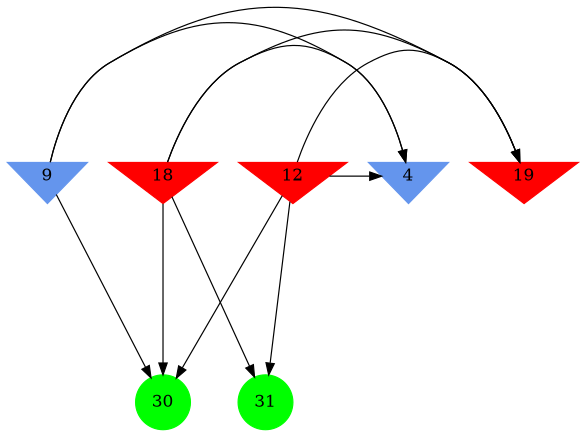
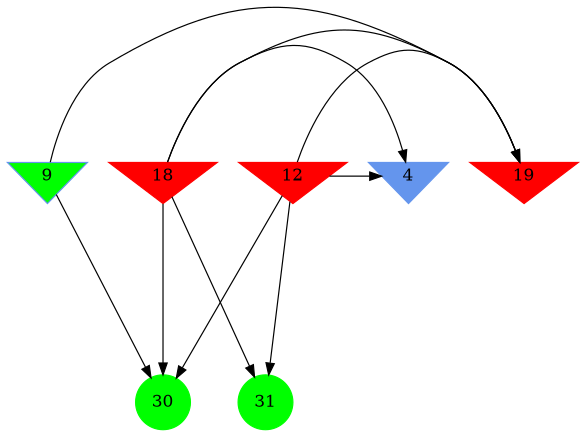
(222, 23) -> none
(47, 176) -> (47, 176)
